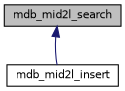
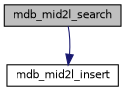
(56, 51) -> (70, 40)
